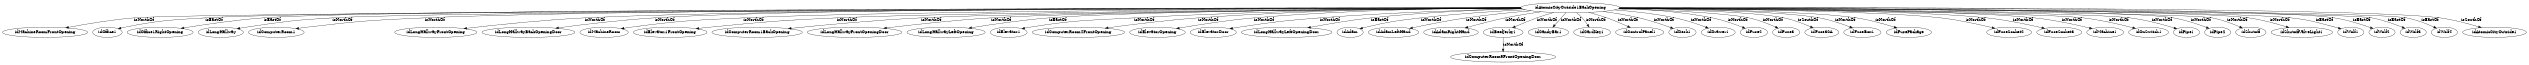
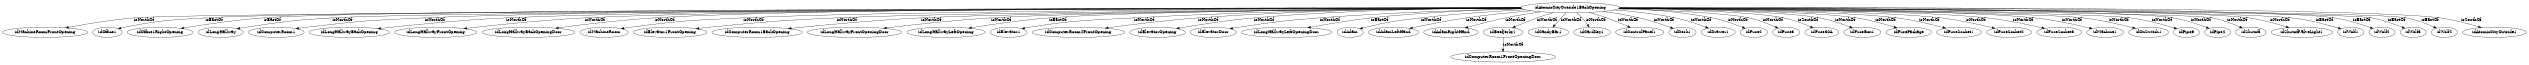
none -> (349, 32)
none -> (1959, 32)
(2187, 32) -> (2187, 32)
(1503, 57) -> (1503, 57)
